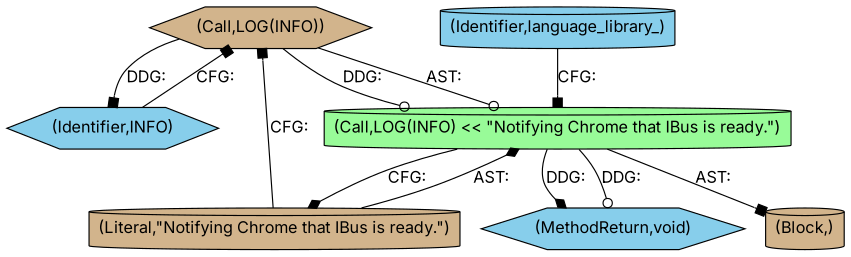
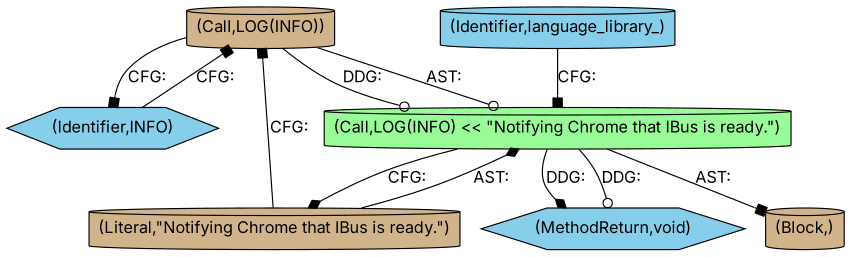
(261, 28) -> (261, 28)
(149, 78) -> (149, 78)
